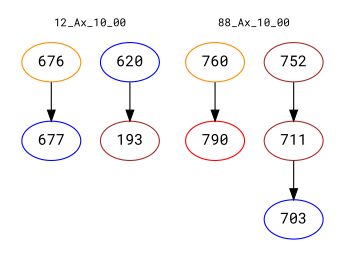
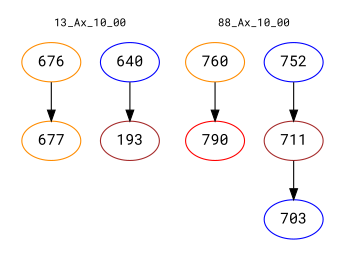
(91, 23) -> (91, 23)
(130, 62) -> (130, 62)
(294, 62) -> (294, 62)
(51, 141) -> (51, 141)
